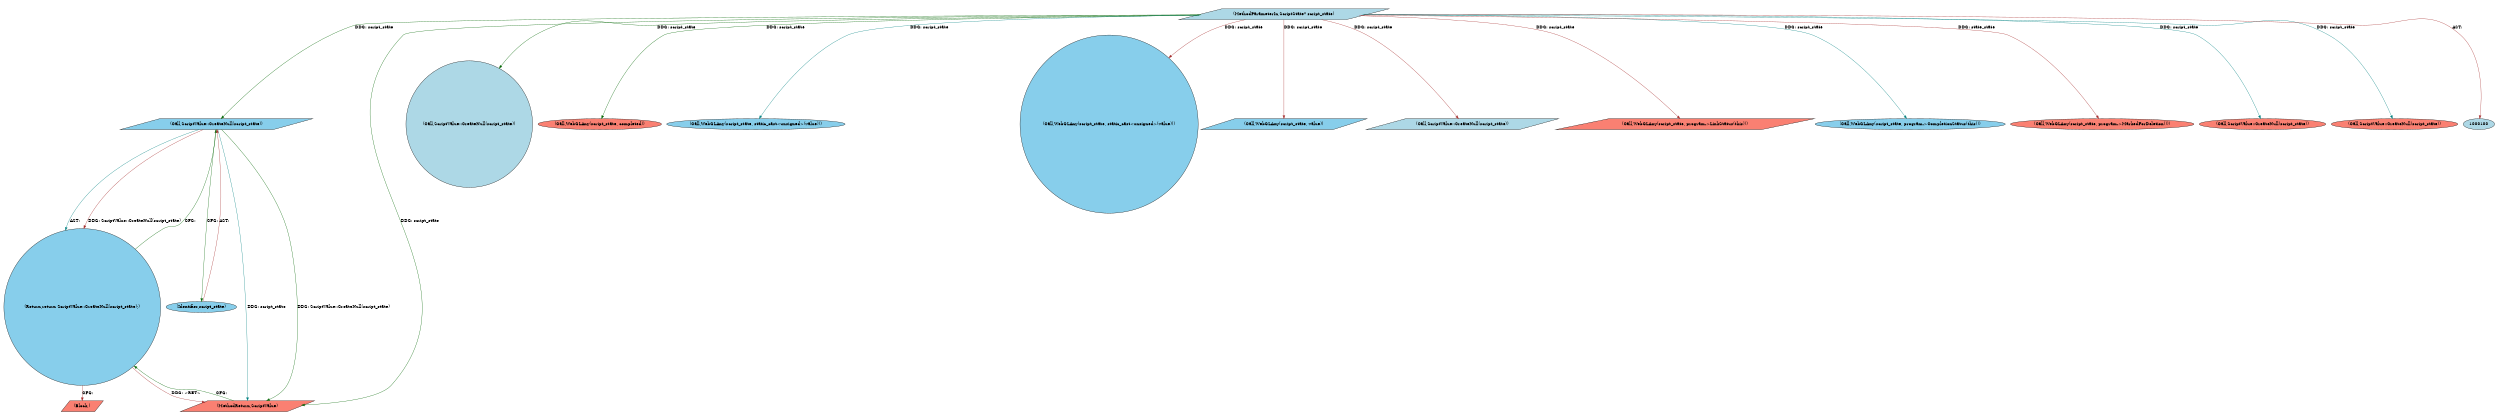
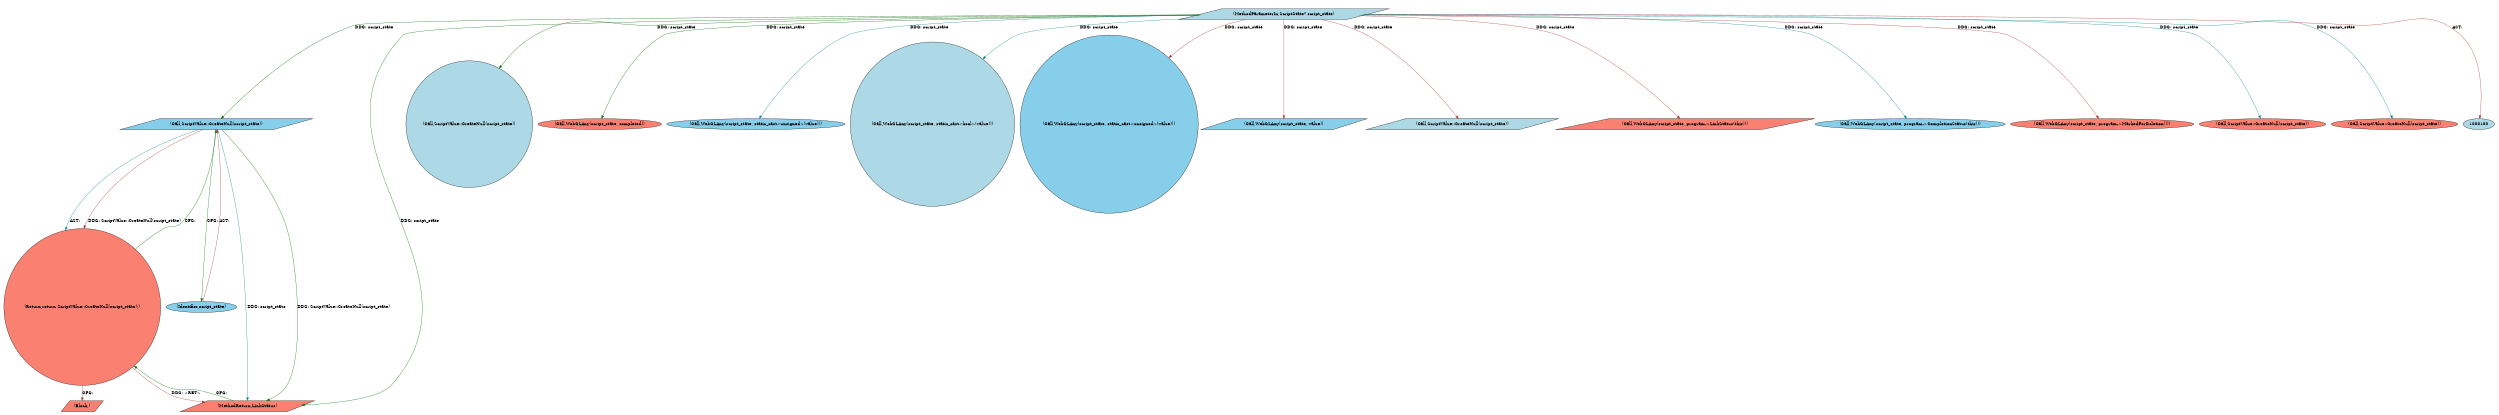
(1977, 27) -> (1977, 27)
none -> (932, 124)
(82, 307) -> (82, 307)
(247, 406) -> (247, 406)
